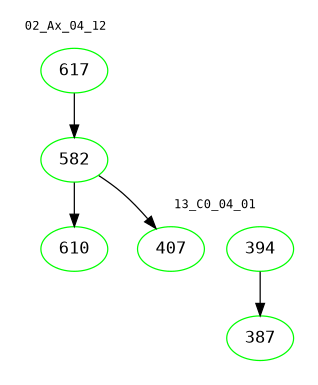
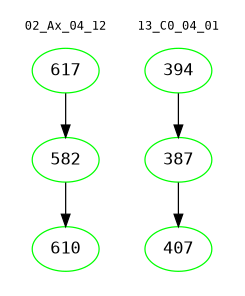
(136, 206) -> (178, 198)
